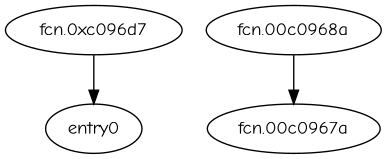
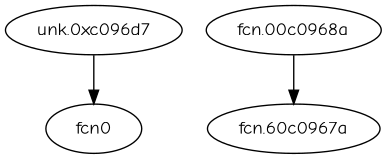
(94, 30) -> (94, 30)
(94, 129) -> (94, 129)
(294, 129) -> (294, 129)
